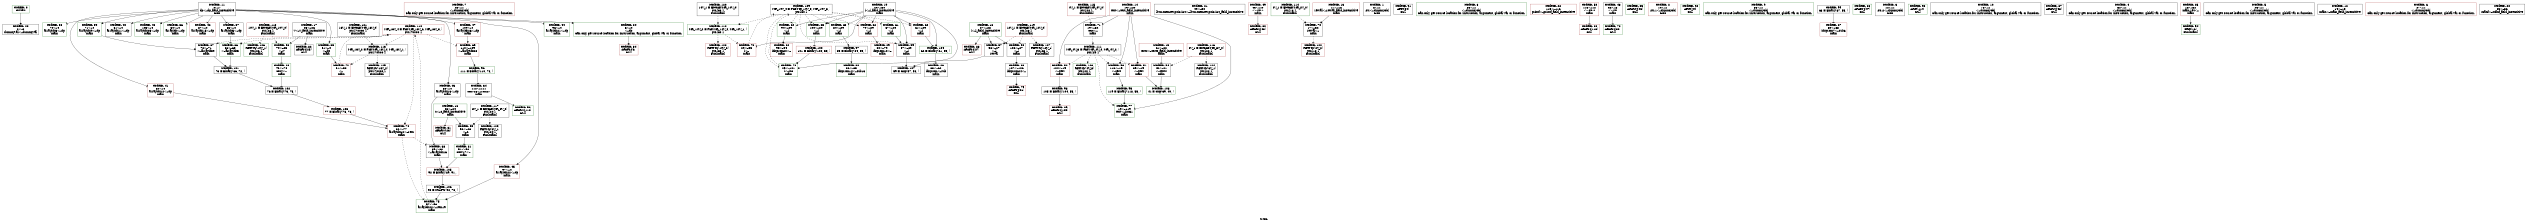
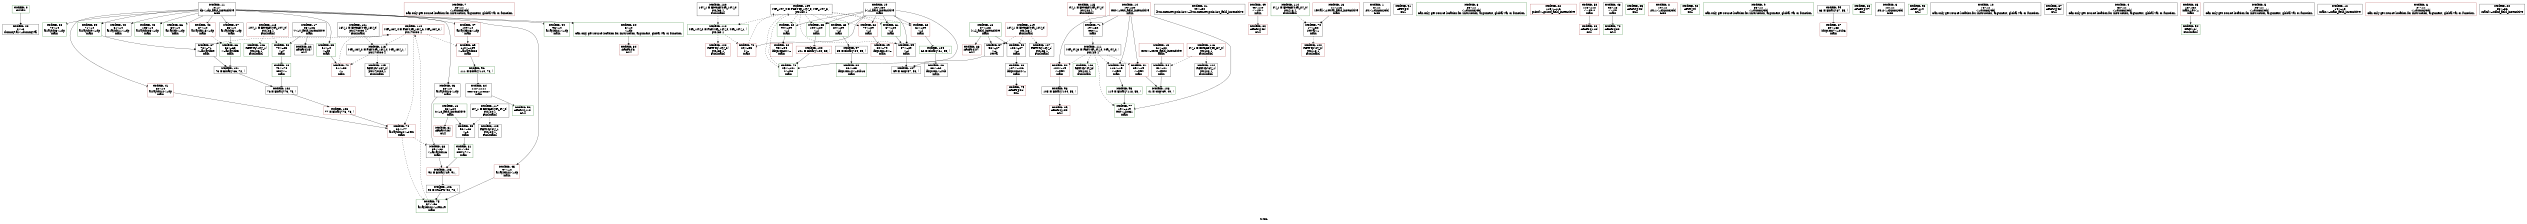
(925, 19) -> (885, 18)
(316, 38) -> (216, 39)
(875, 39) -> (875, 39)
